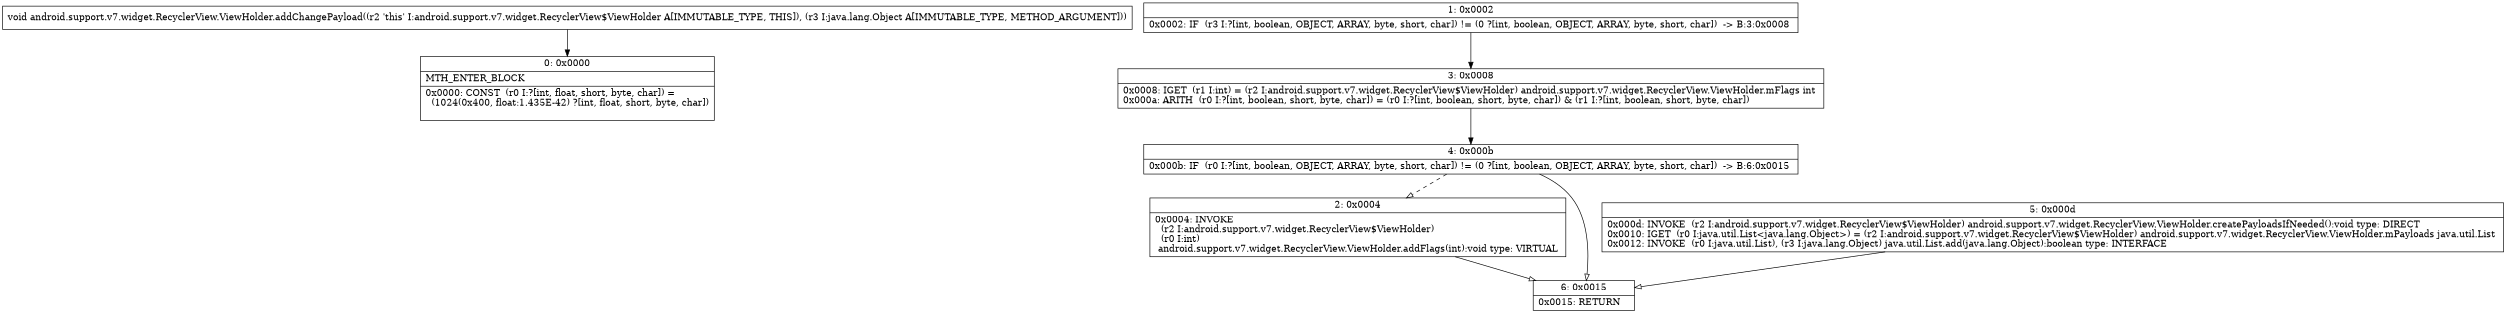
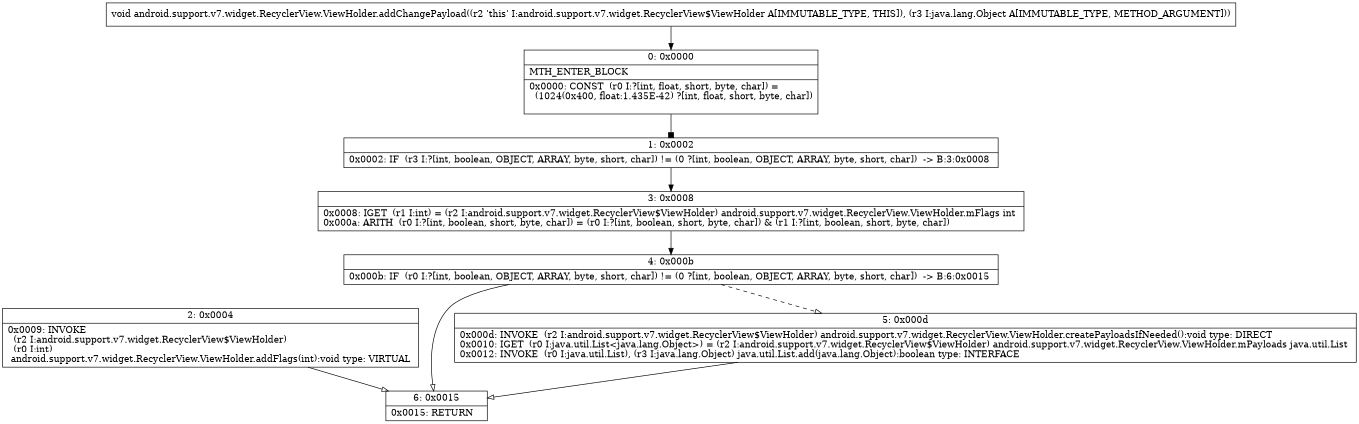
none -> (671, 123)
(1429, 184) -> (768, 298)
(1197, 220) -> (50, 330)
